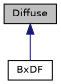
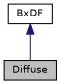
(30, 47) -> (30, 47)
